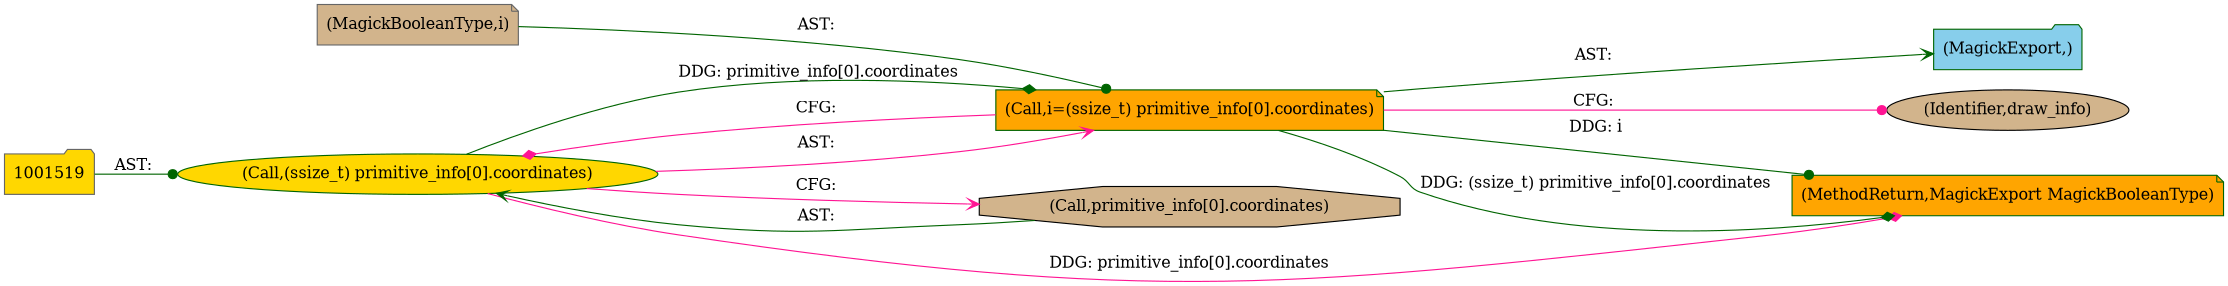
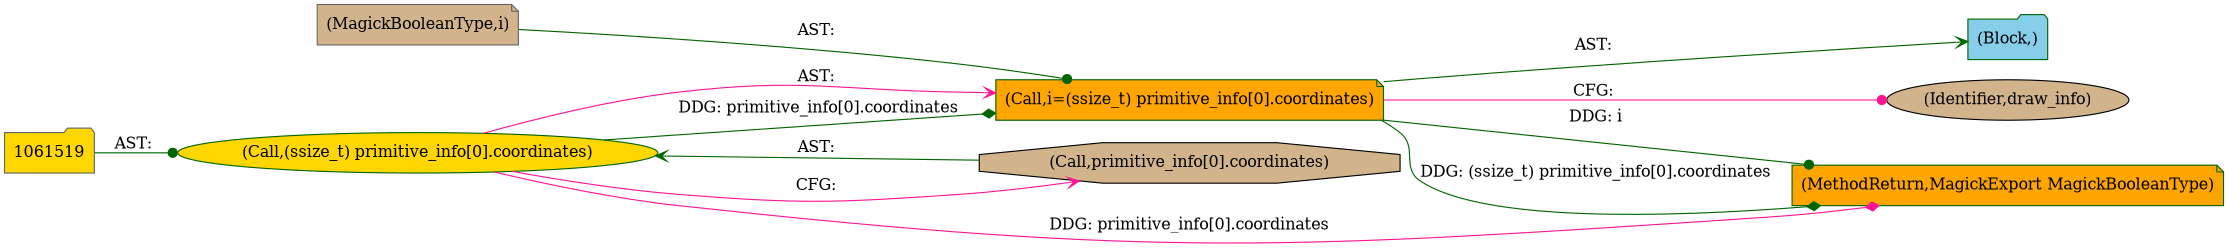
(2008, 49) -> (2008, 39)
(765, 127) -> none
(49, 174) -> (49, 153)
